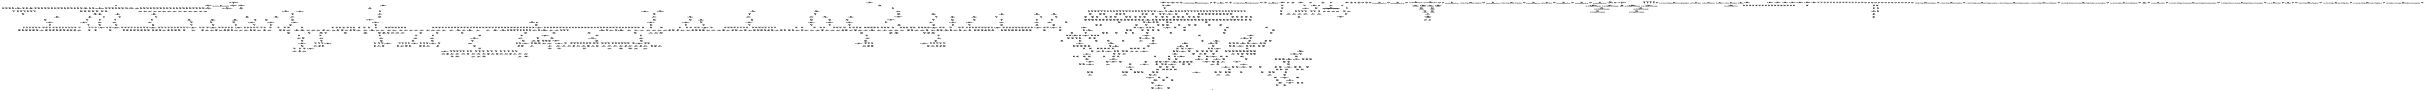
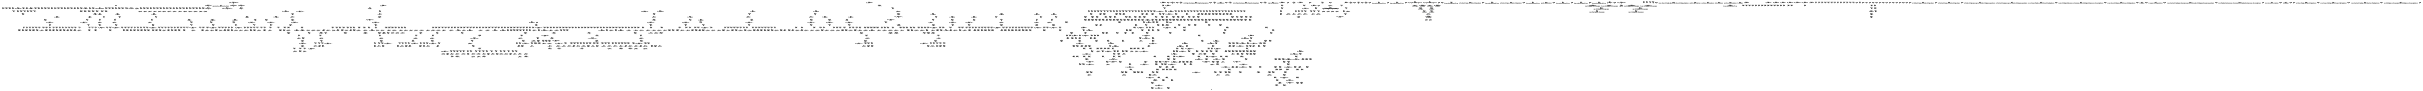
(1756, 6) -> none
